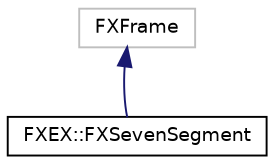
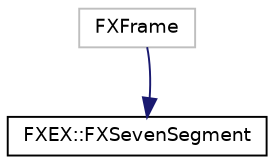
(124, 92) -> (150, 73)
